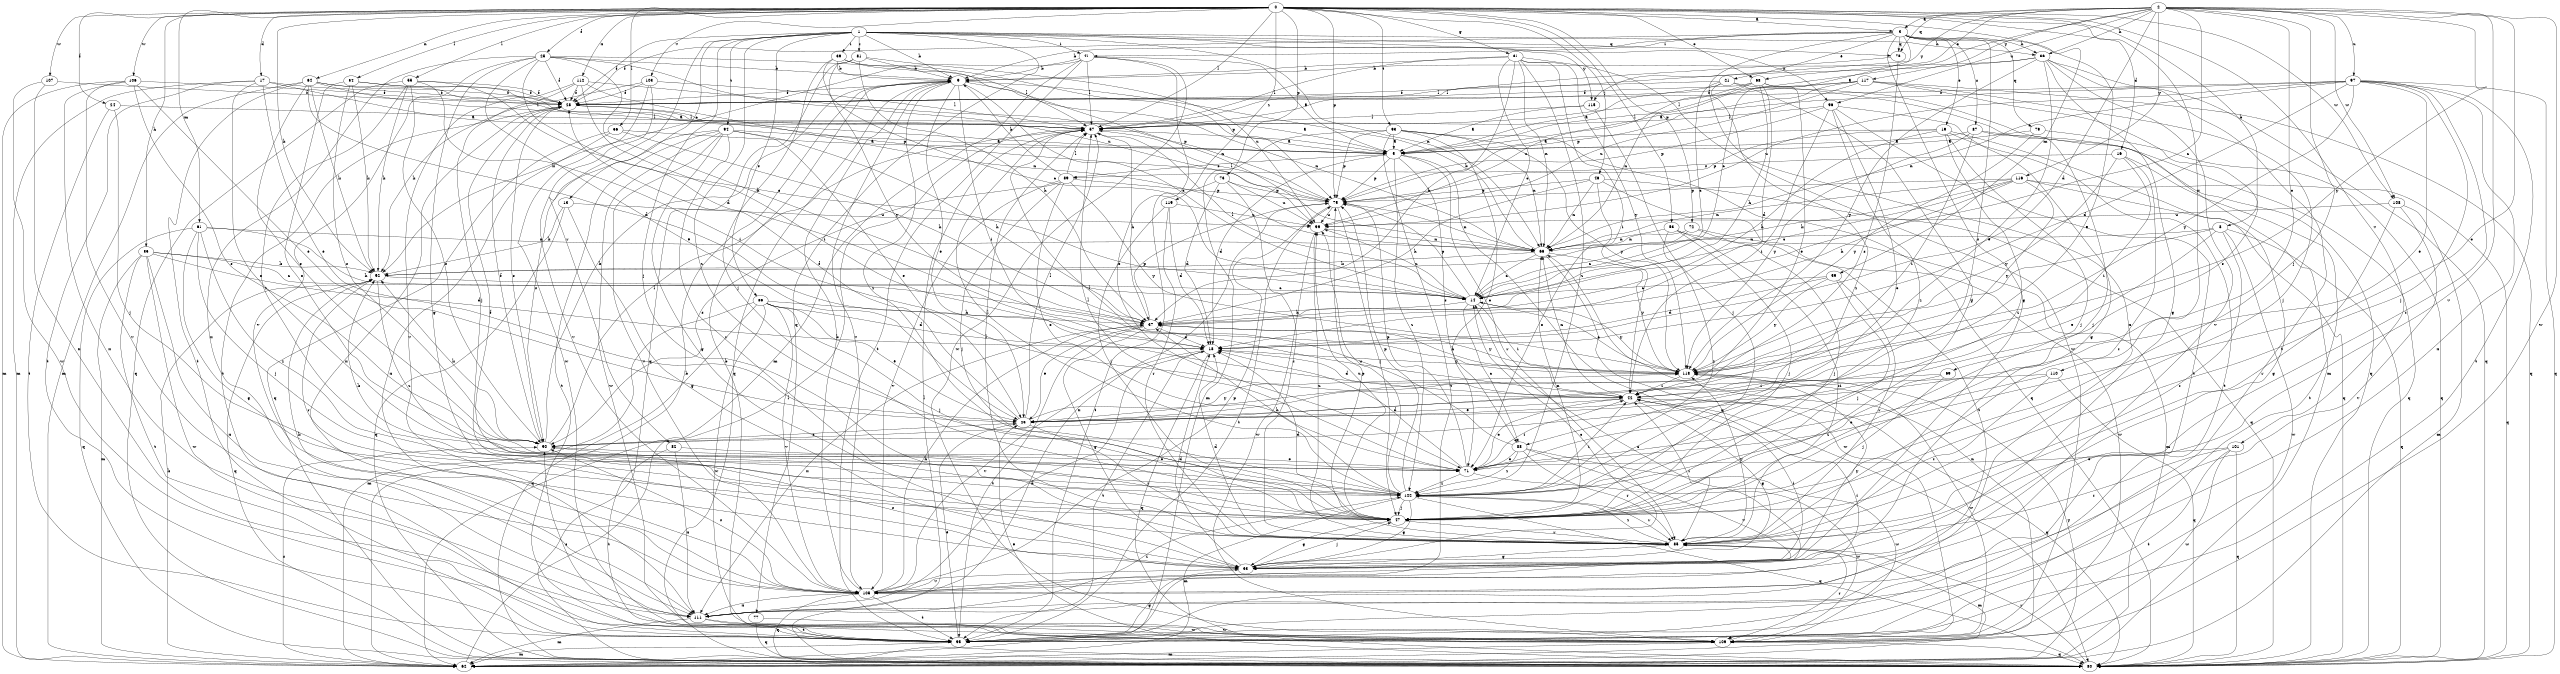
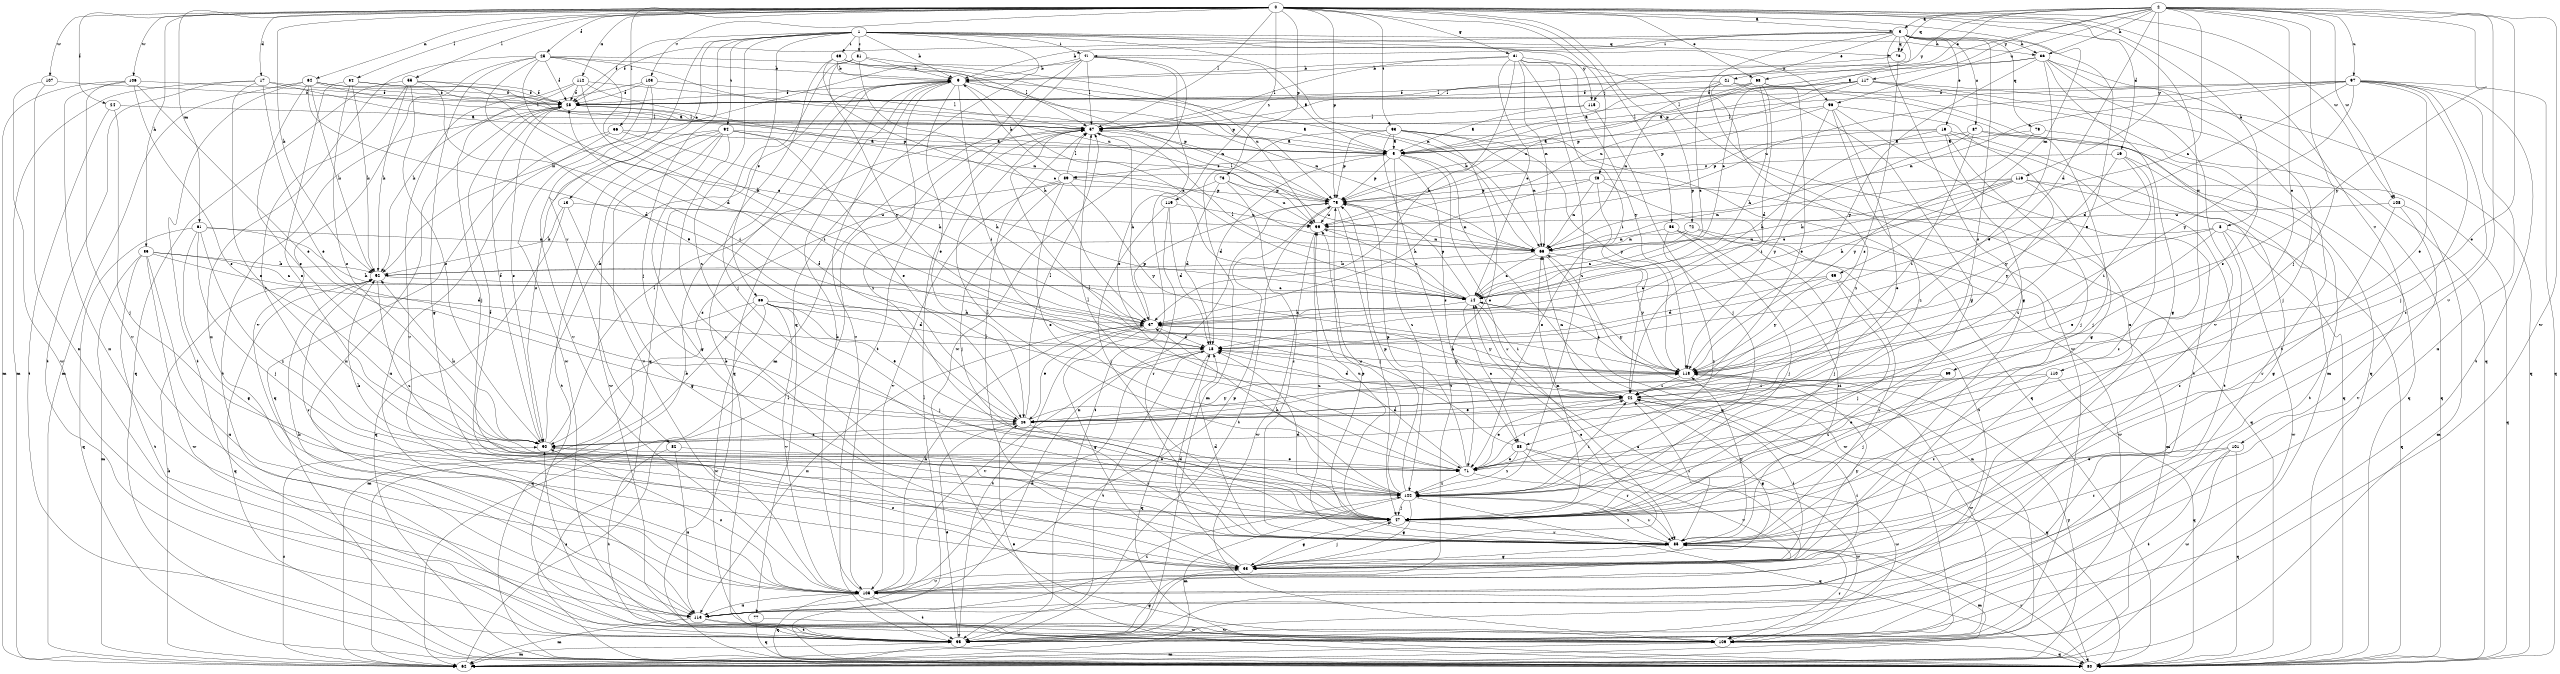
(698, 618) -> (698, 618)
